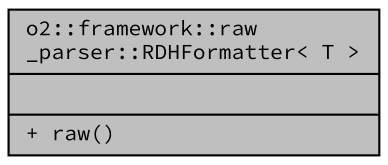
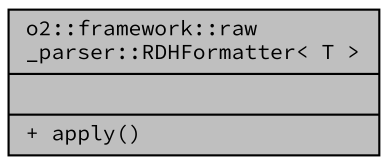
(72, 134) -> (85, 134)
